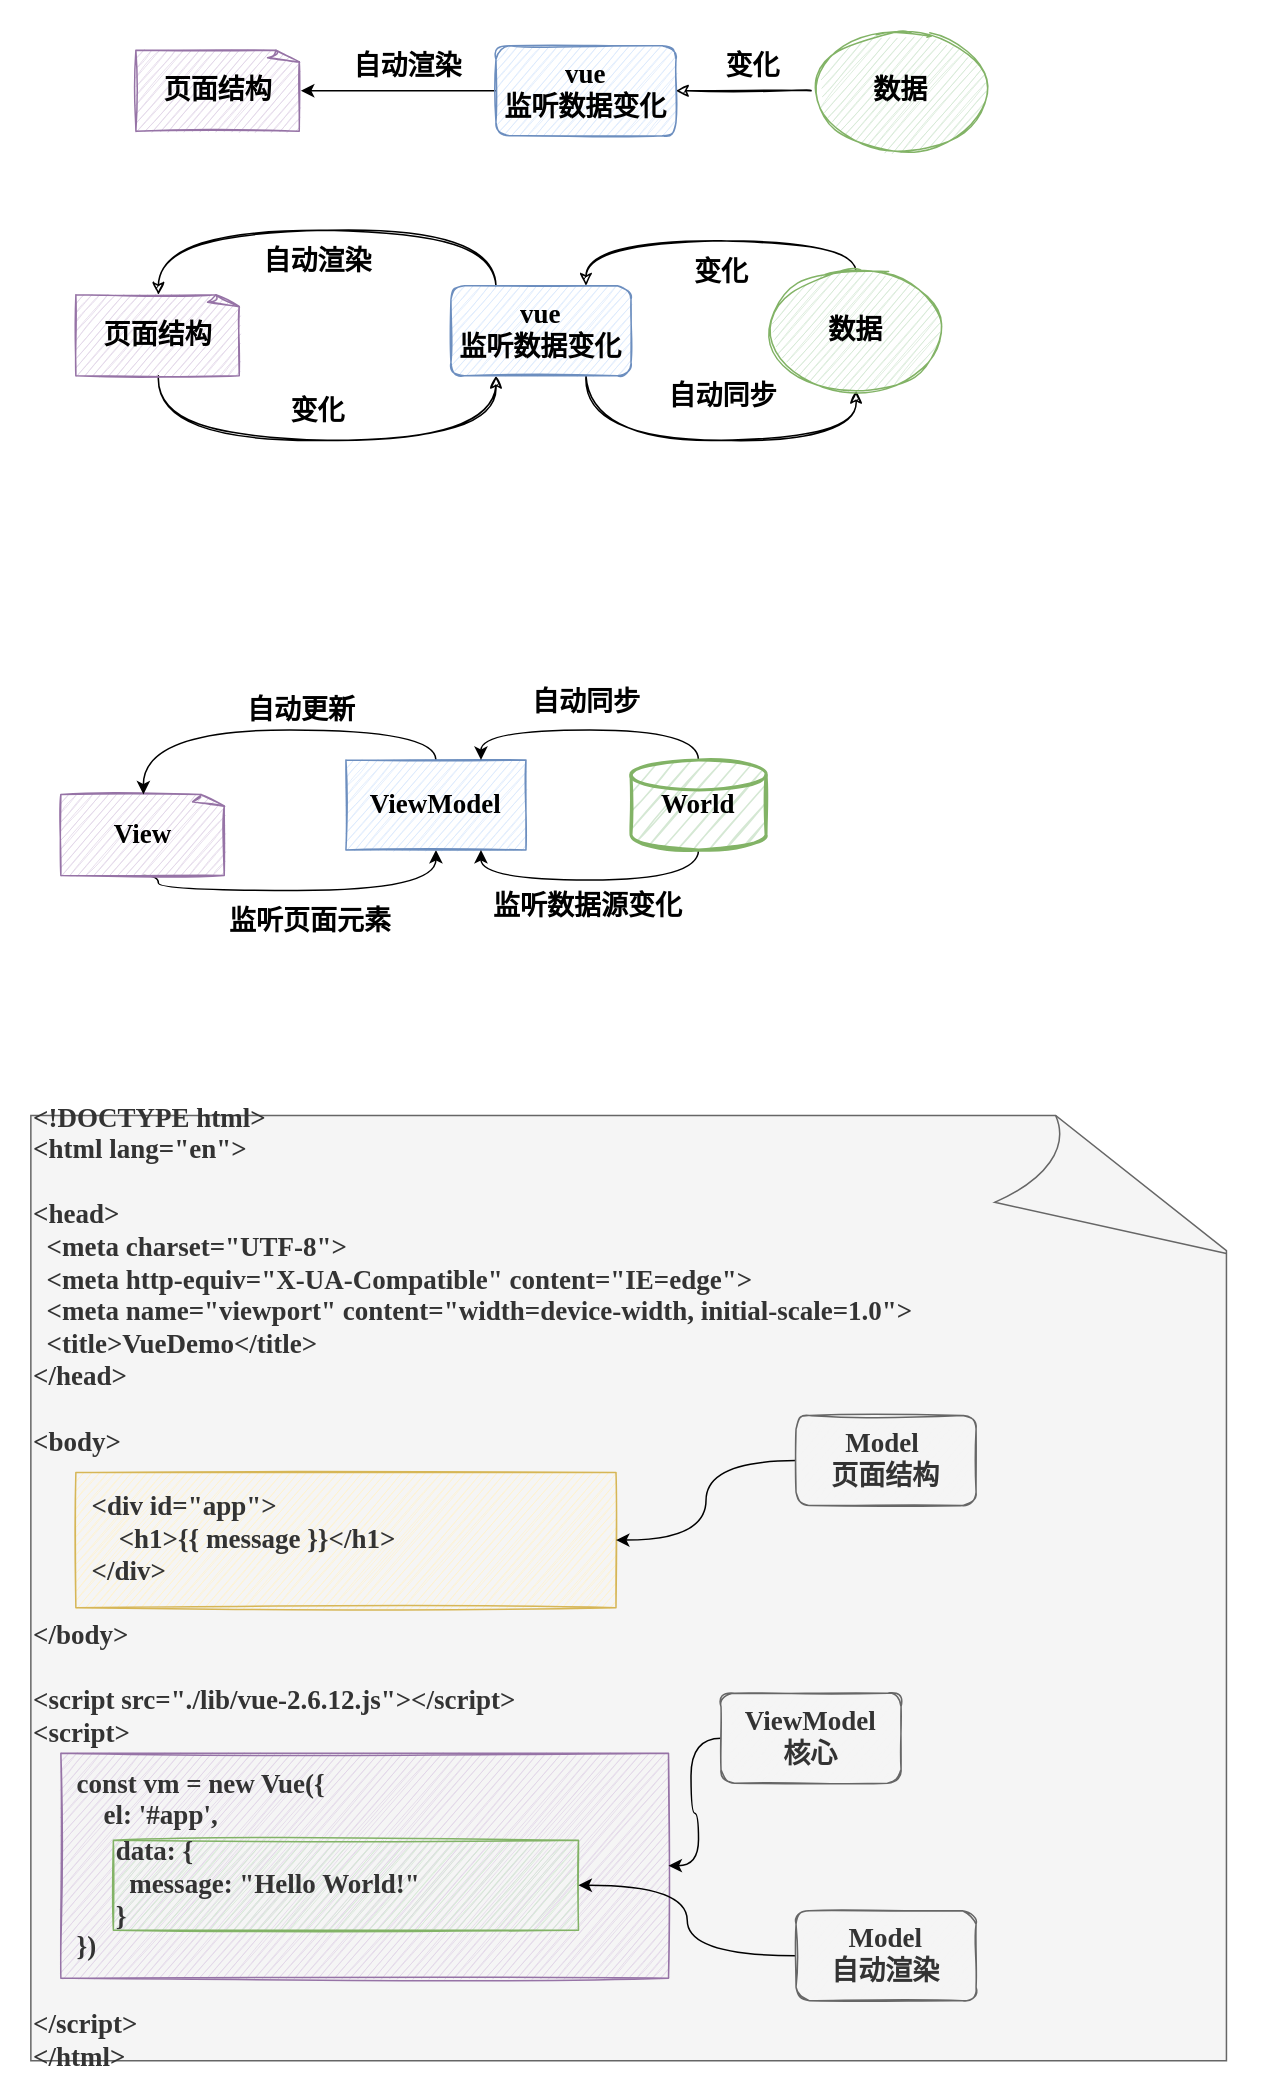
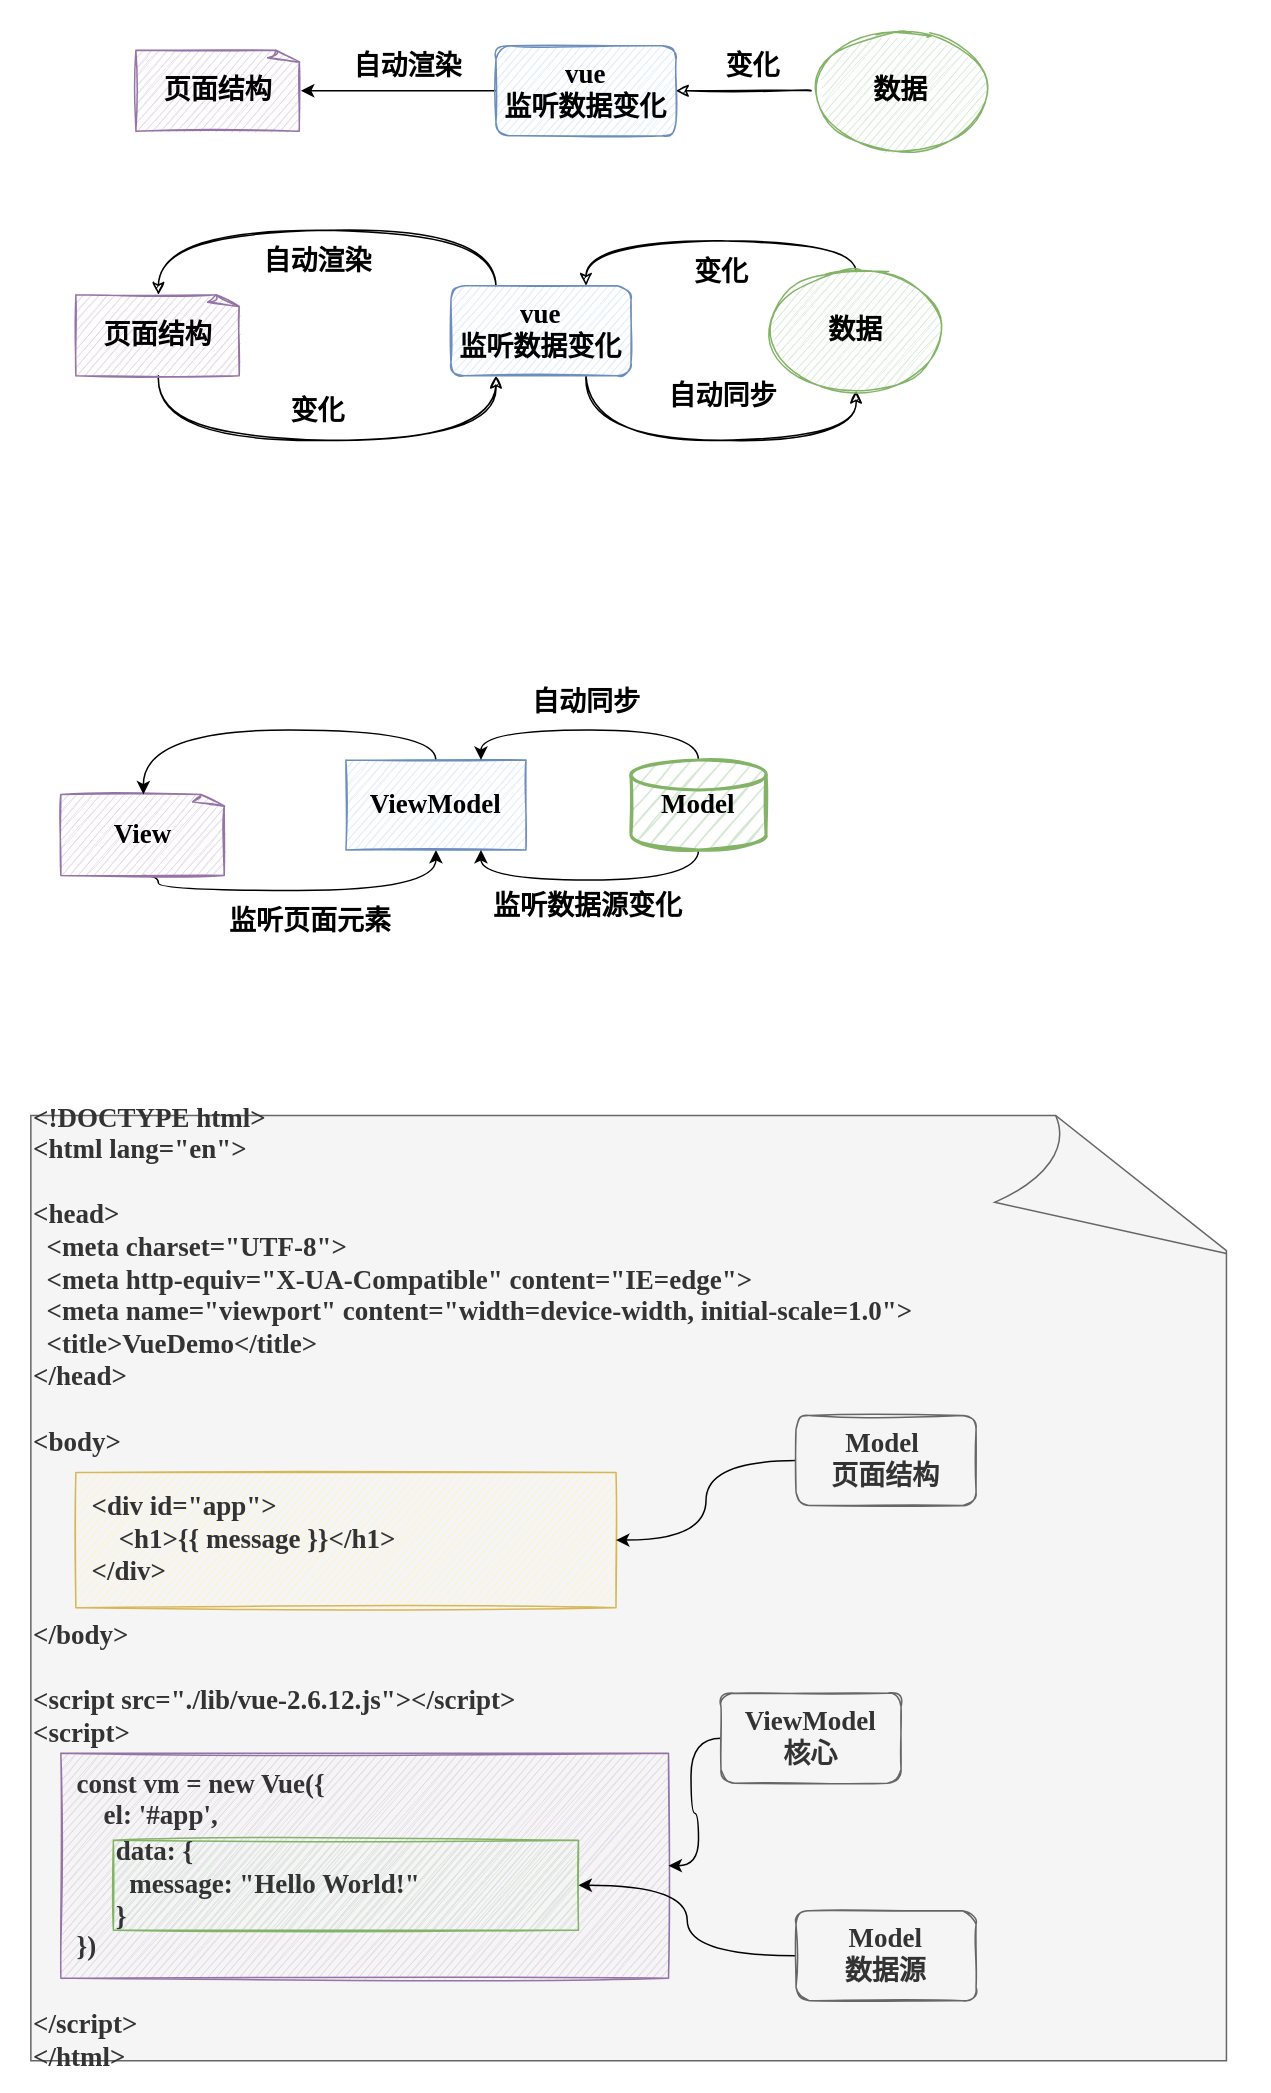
(301, 710) -> none
(698, 805) -> (698, 805)
(886, 1955) -> (886, 1955)
